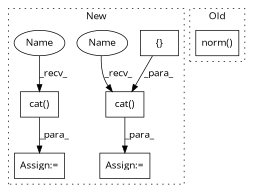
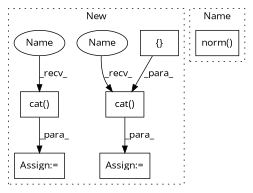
(217, 17) -> (217, 17)
